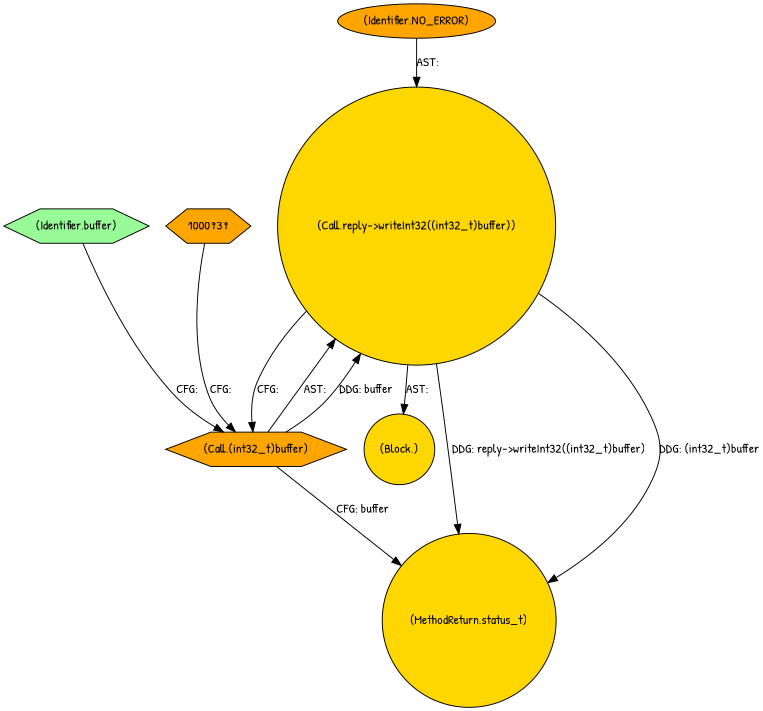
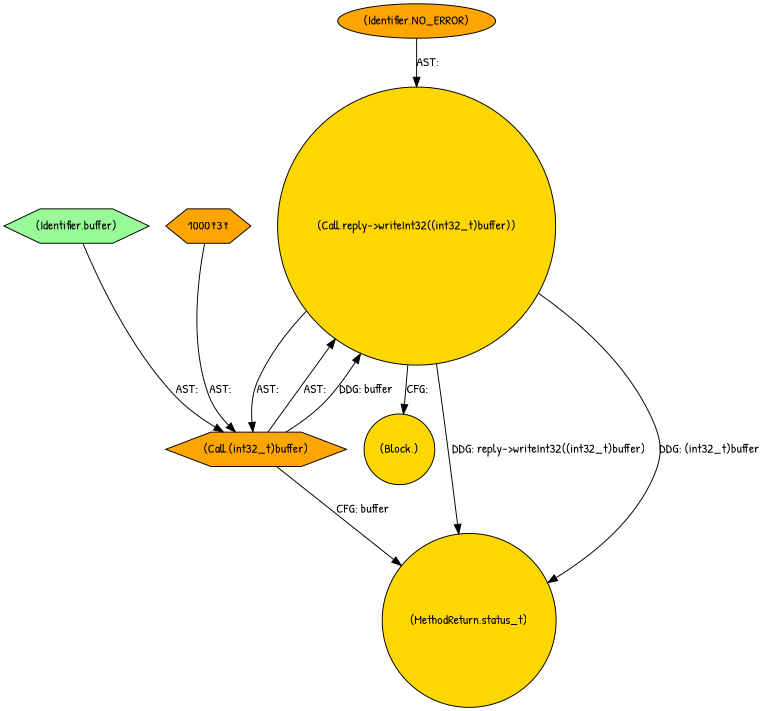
(189, 390) -> (189, 390)
(222, 390) -> (222, 390)
(269, 390) -> (269, 390)
(419, 390) -> (419, 390)
